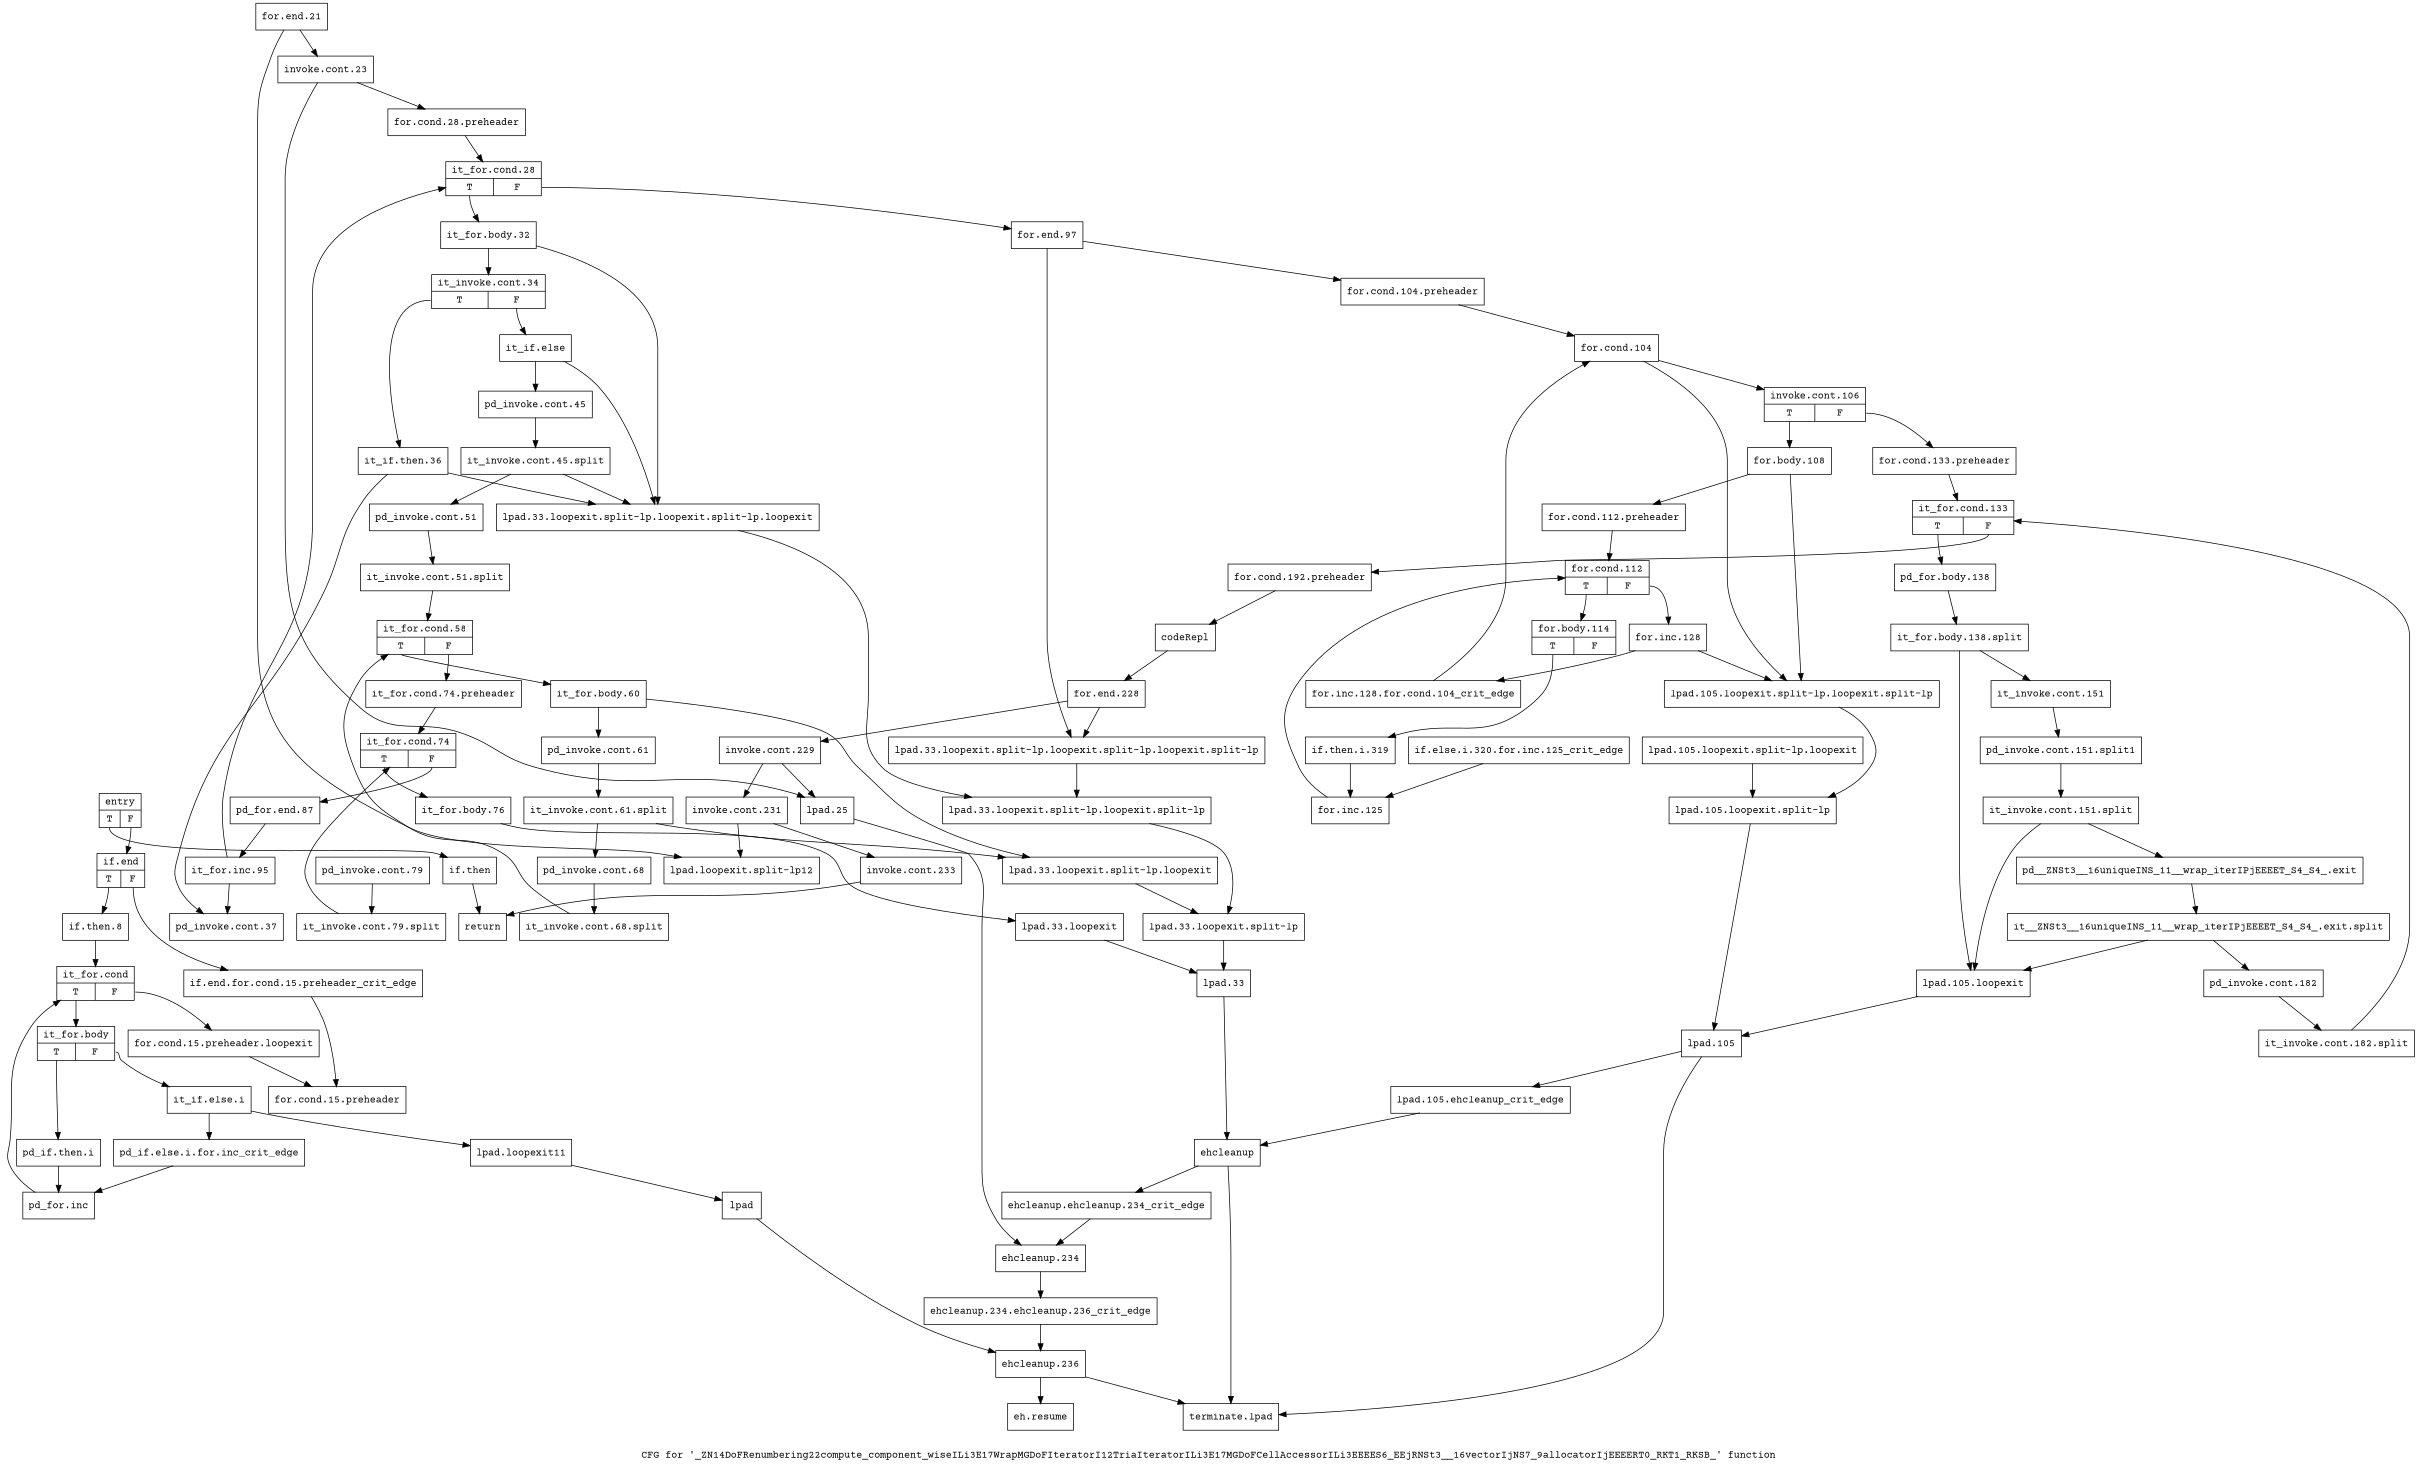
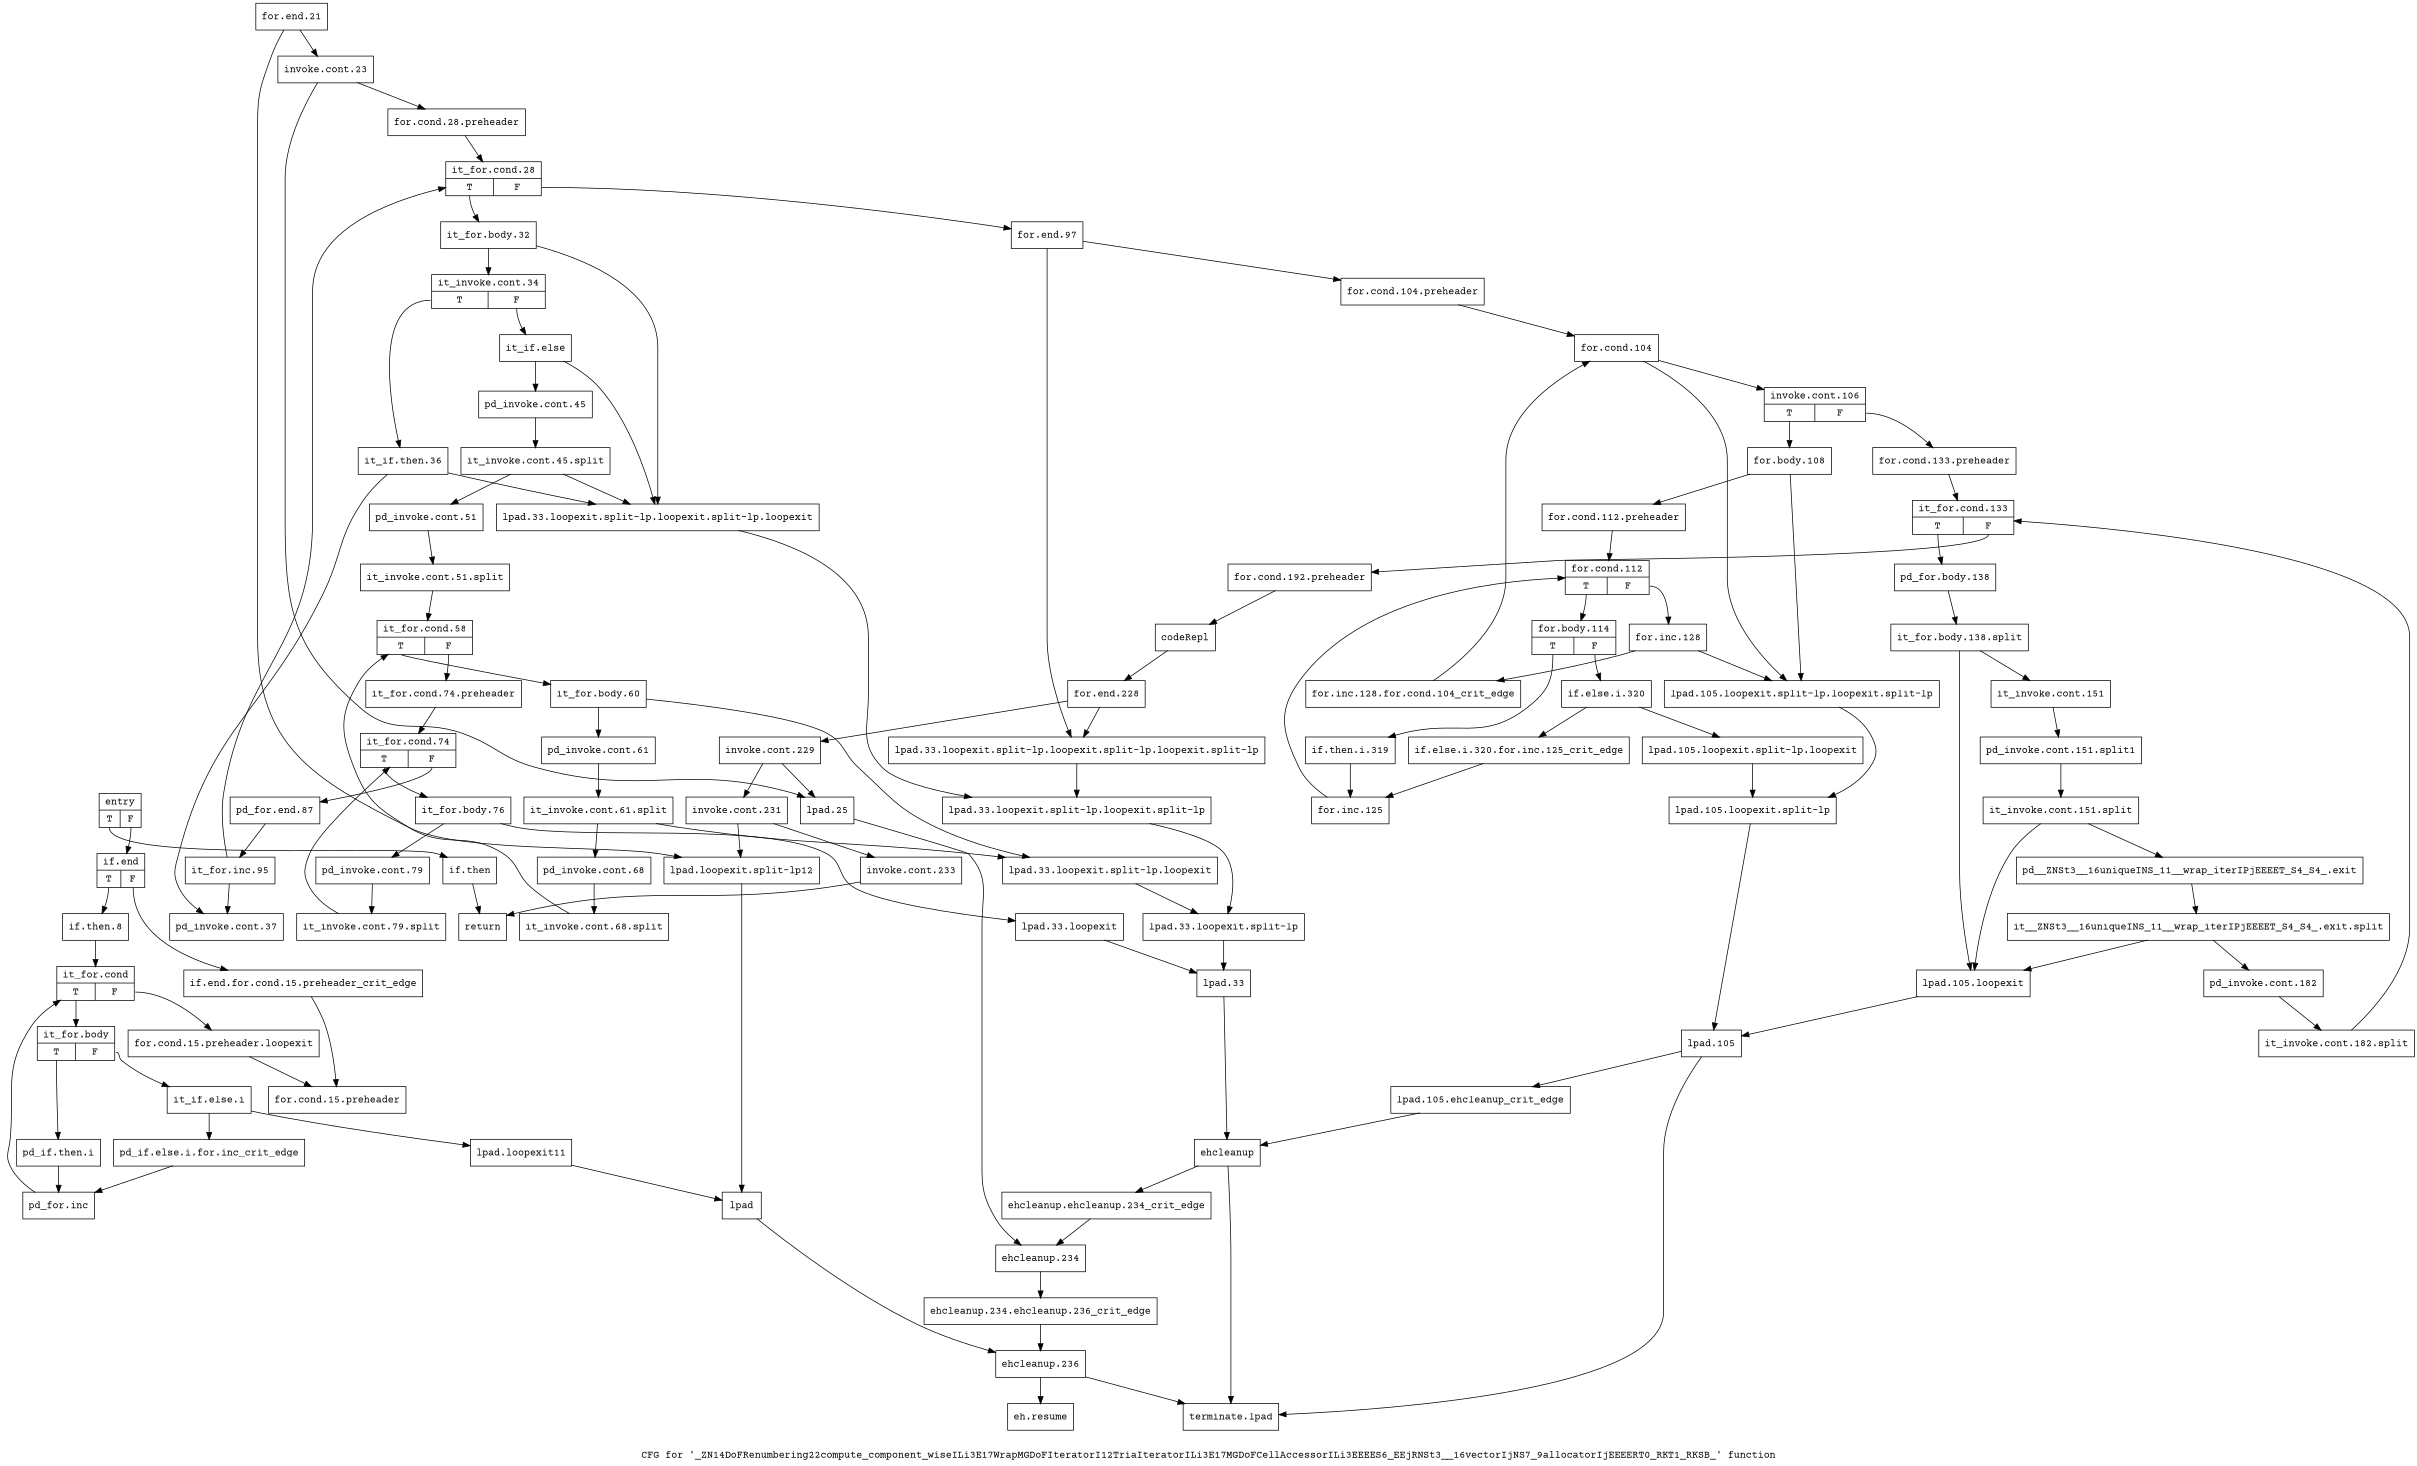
none -> (1606, 694)
none -> (421, 838)
none -> (742, 1034)
